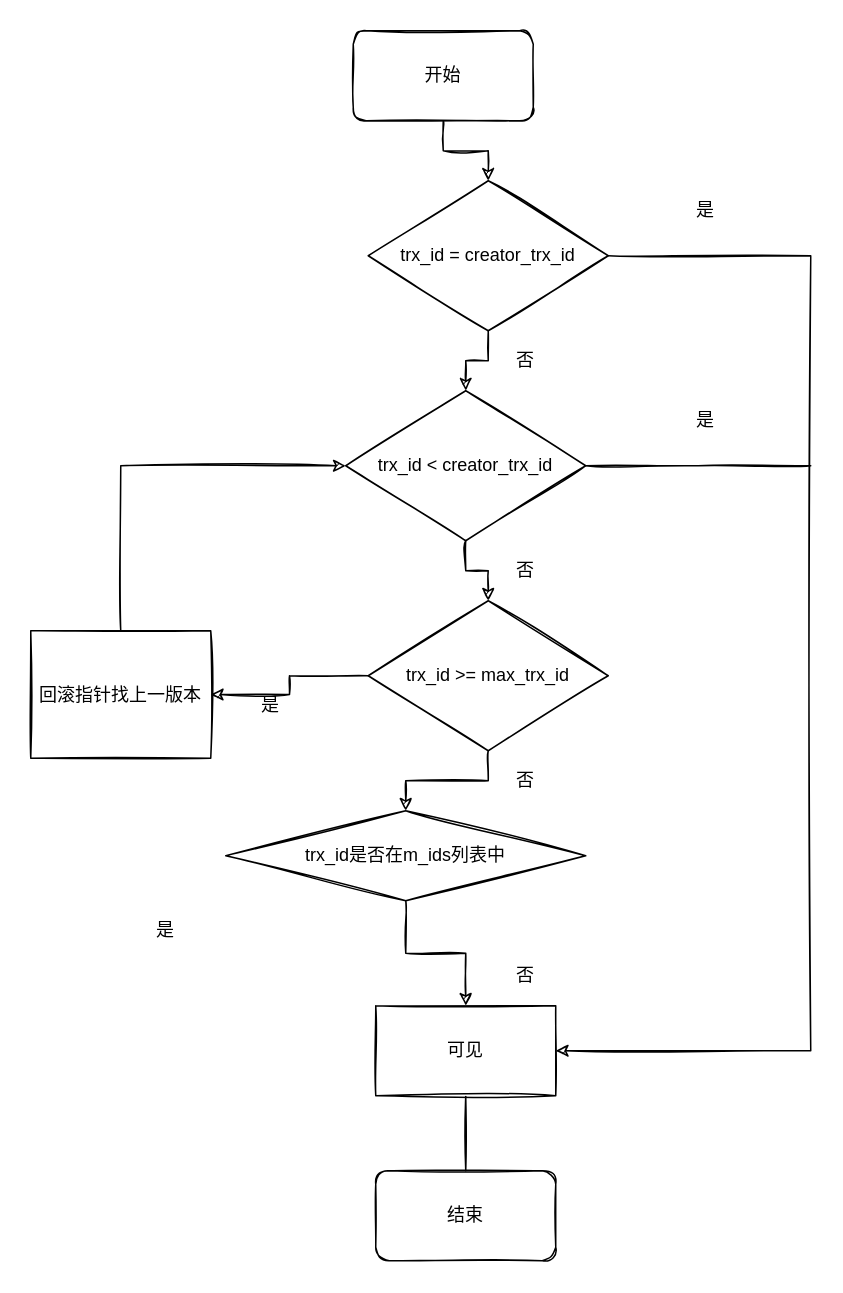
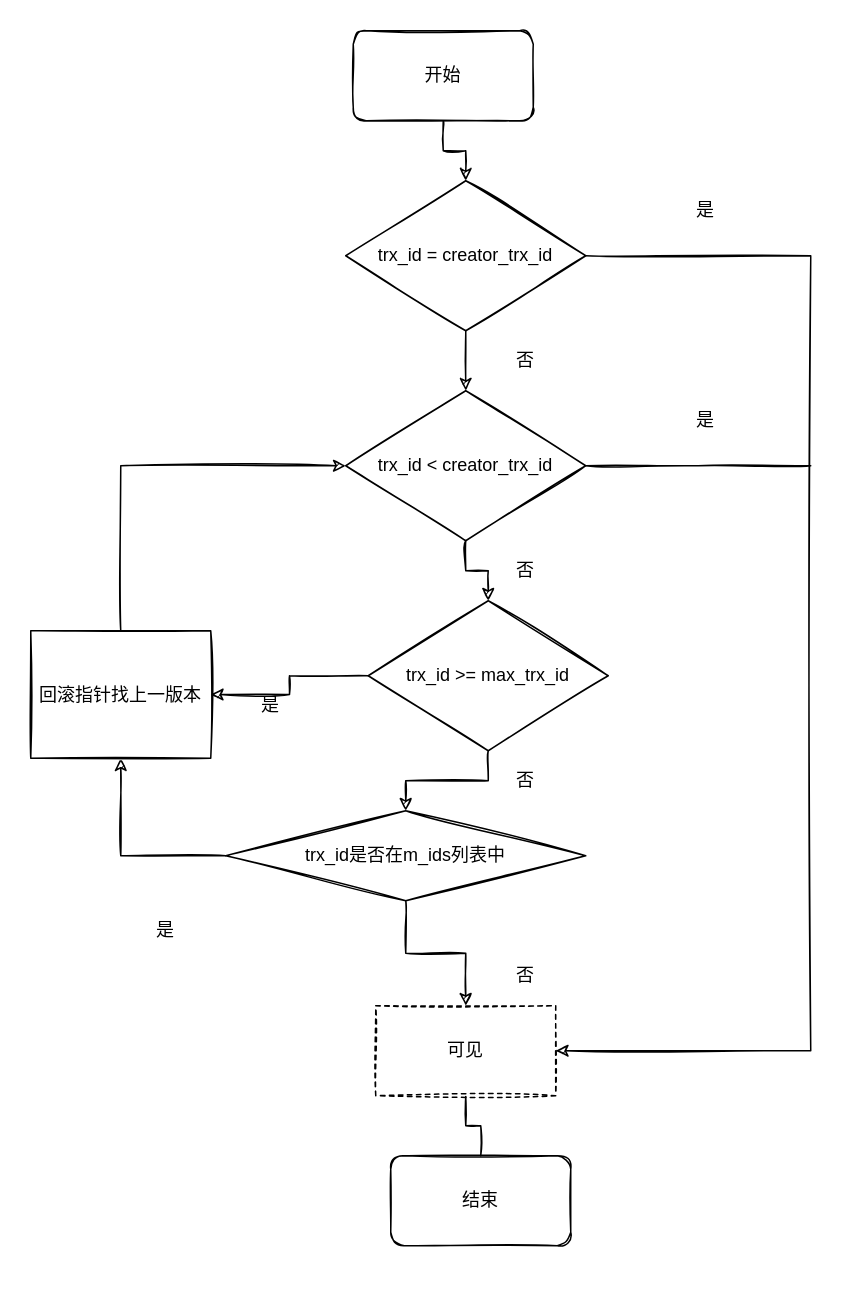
(488, 256) -> (466, 256)
none -> (129, 856)
(466, 1051) -> (466, 1051)
(466, 1216) -> (481, 1201)
